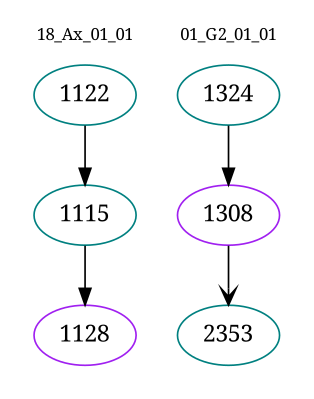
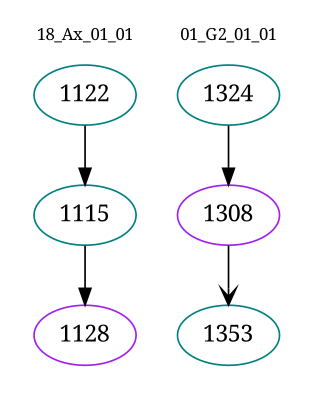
(229, 335) -> (229, 335)
